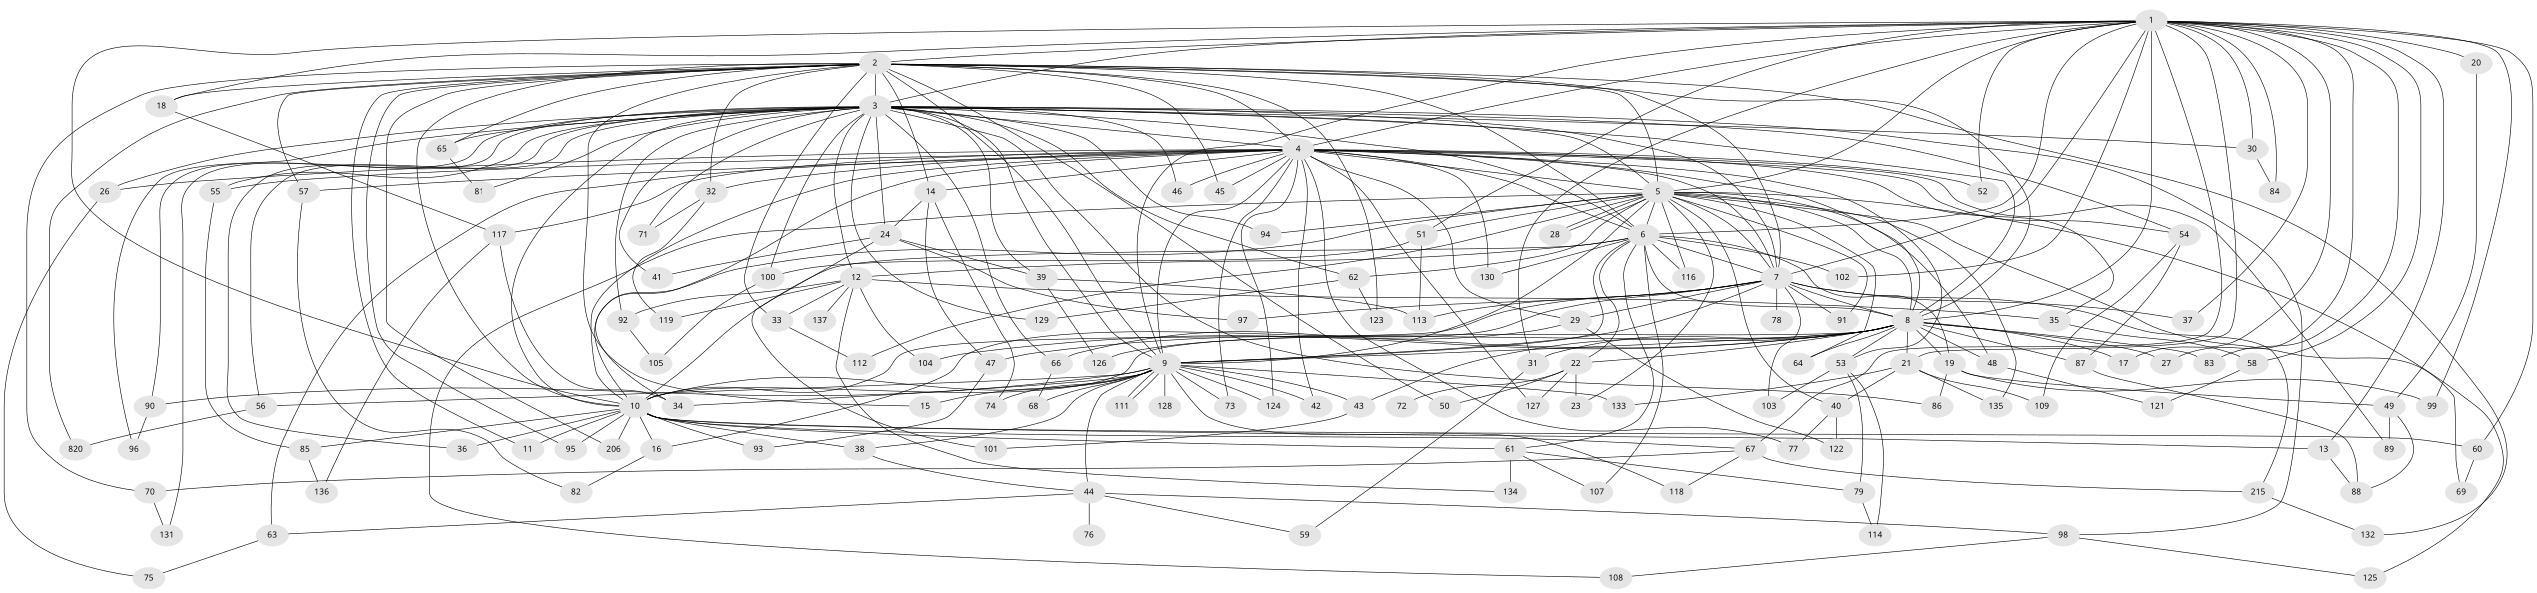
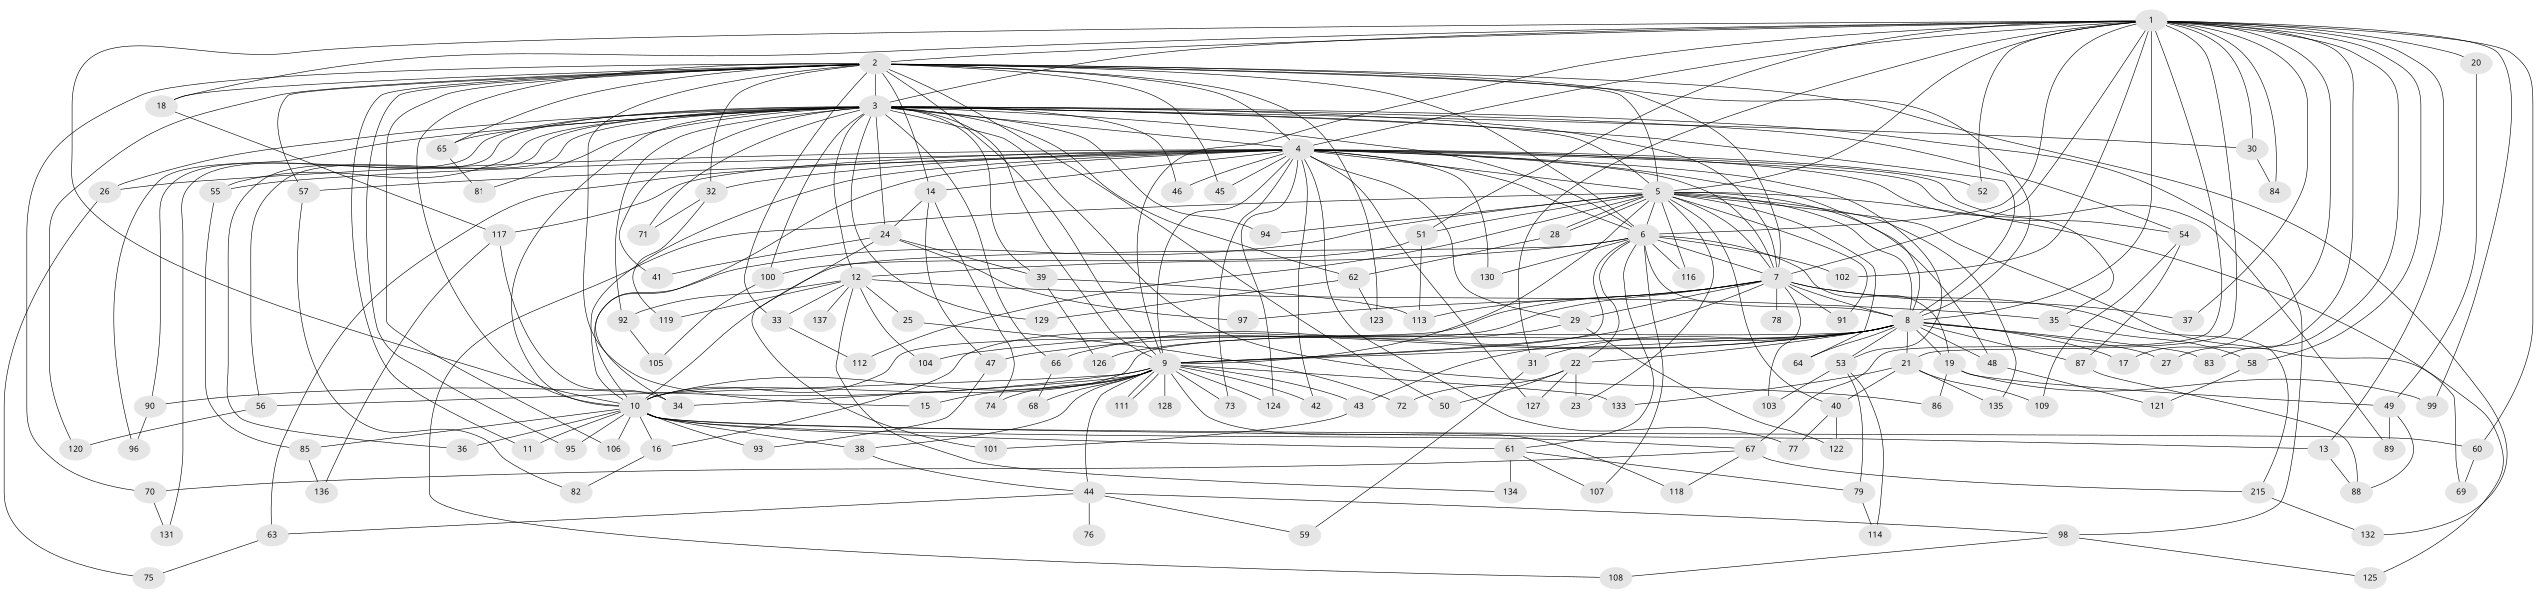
(1516, 260) -> (1437, 260)
none -> (908, 321)
(76, 450) -> (76, 450)
(614, 450) -> (614, 450)
